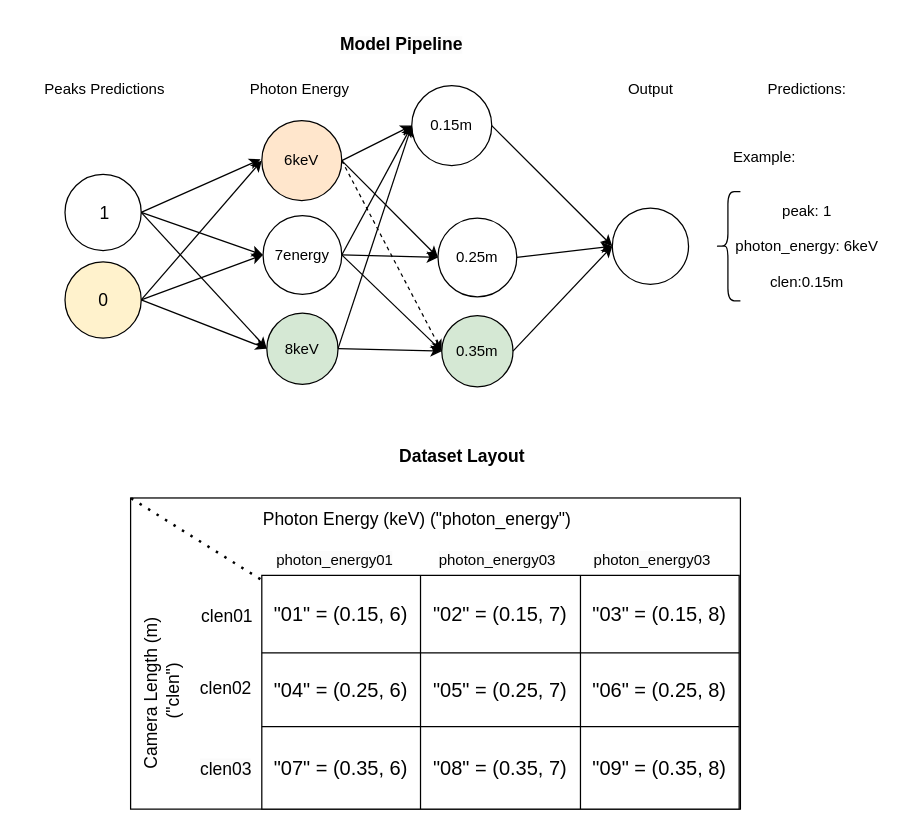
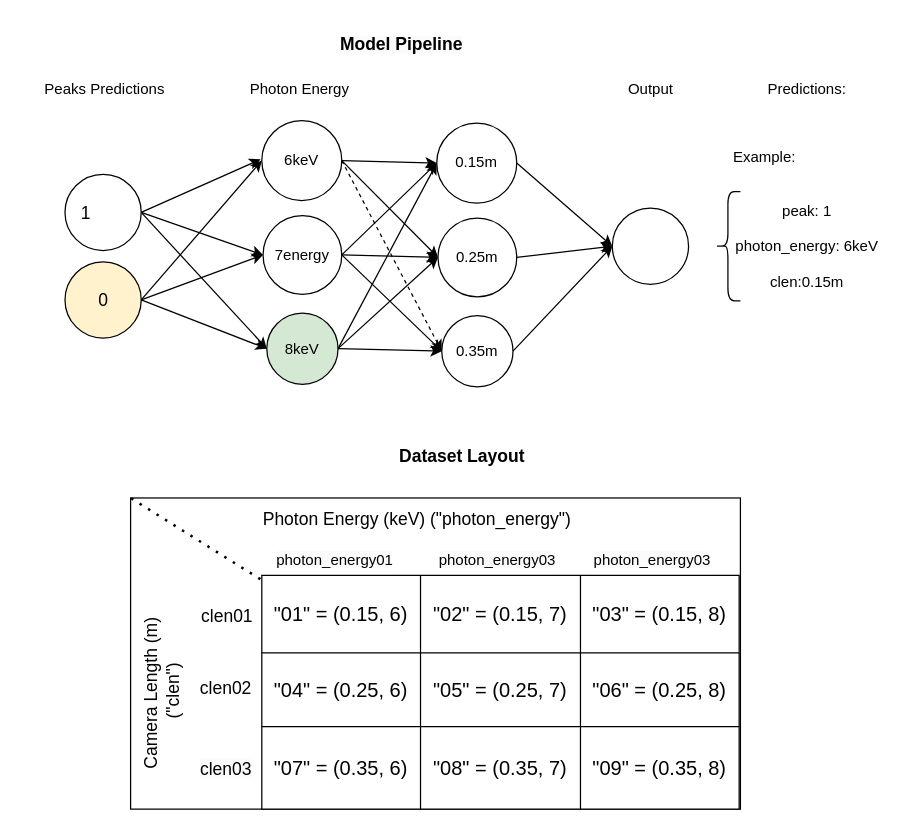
(452, 126) -> (477, 163)
(302, 161) -> (302, 161)
(104, 213) -> (85, 213)
none -> (387, 304)
(478, 351) -> (478, 351)
